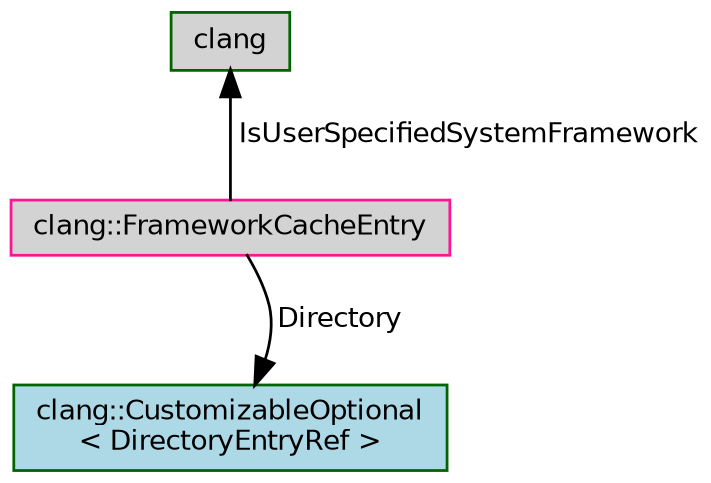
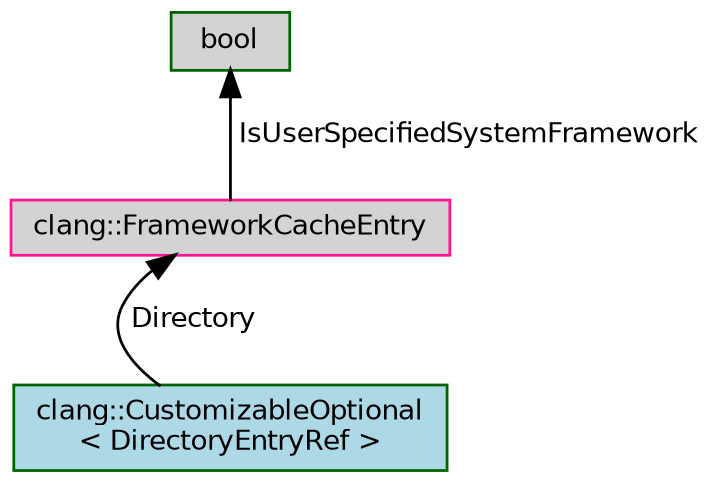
(230, 41) -> (230, 41)
(269, 305) -> (118, 330)
